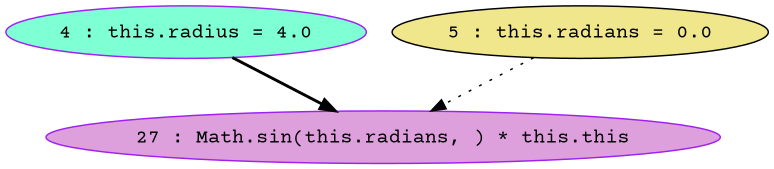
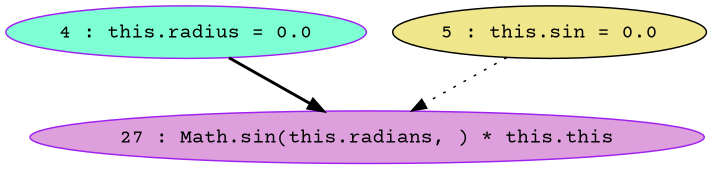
(186, 32) -> (186, 32)
(580, 32) -> (550, 32)
